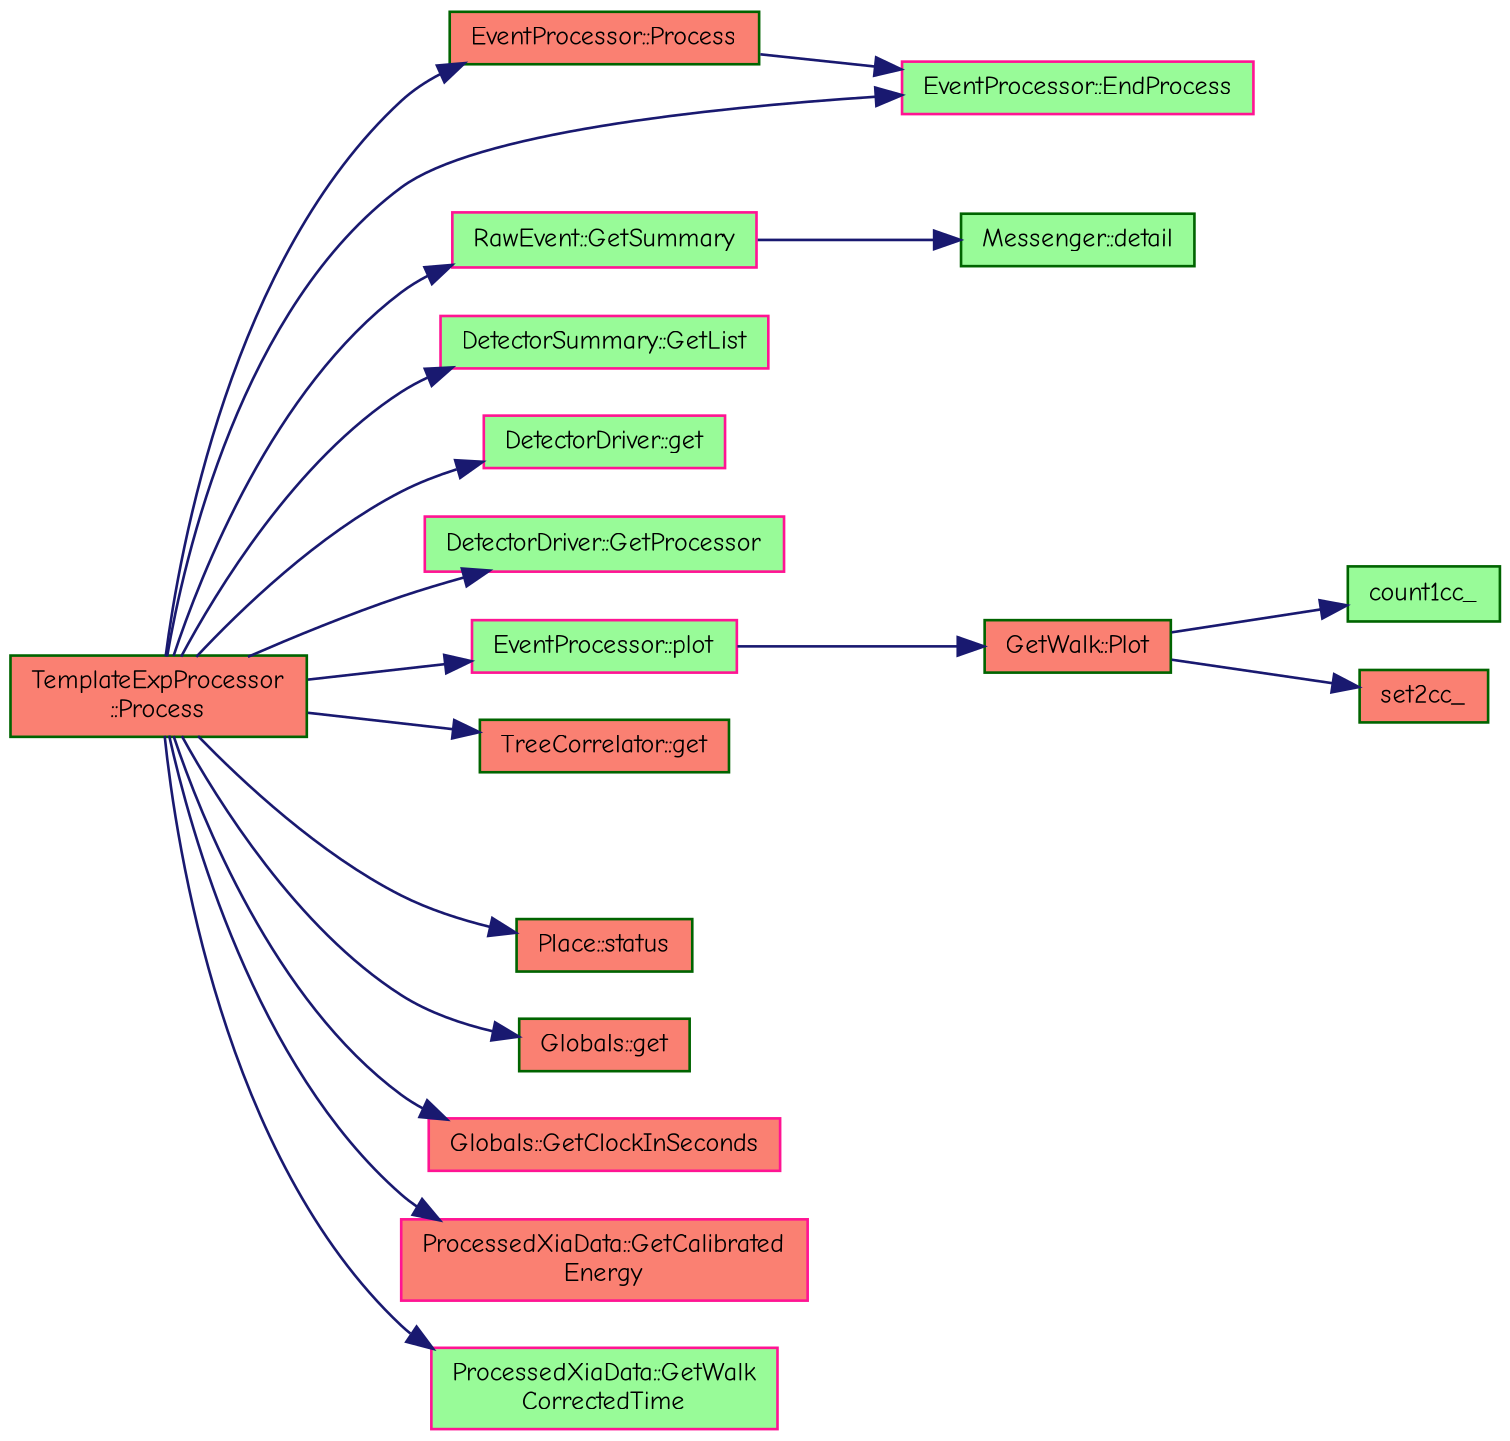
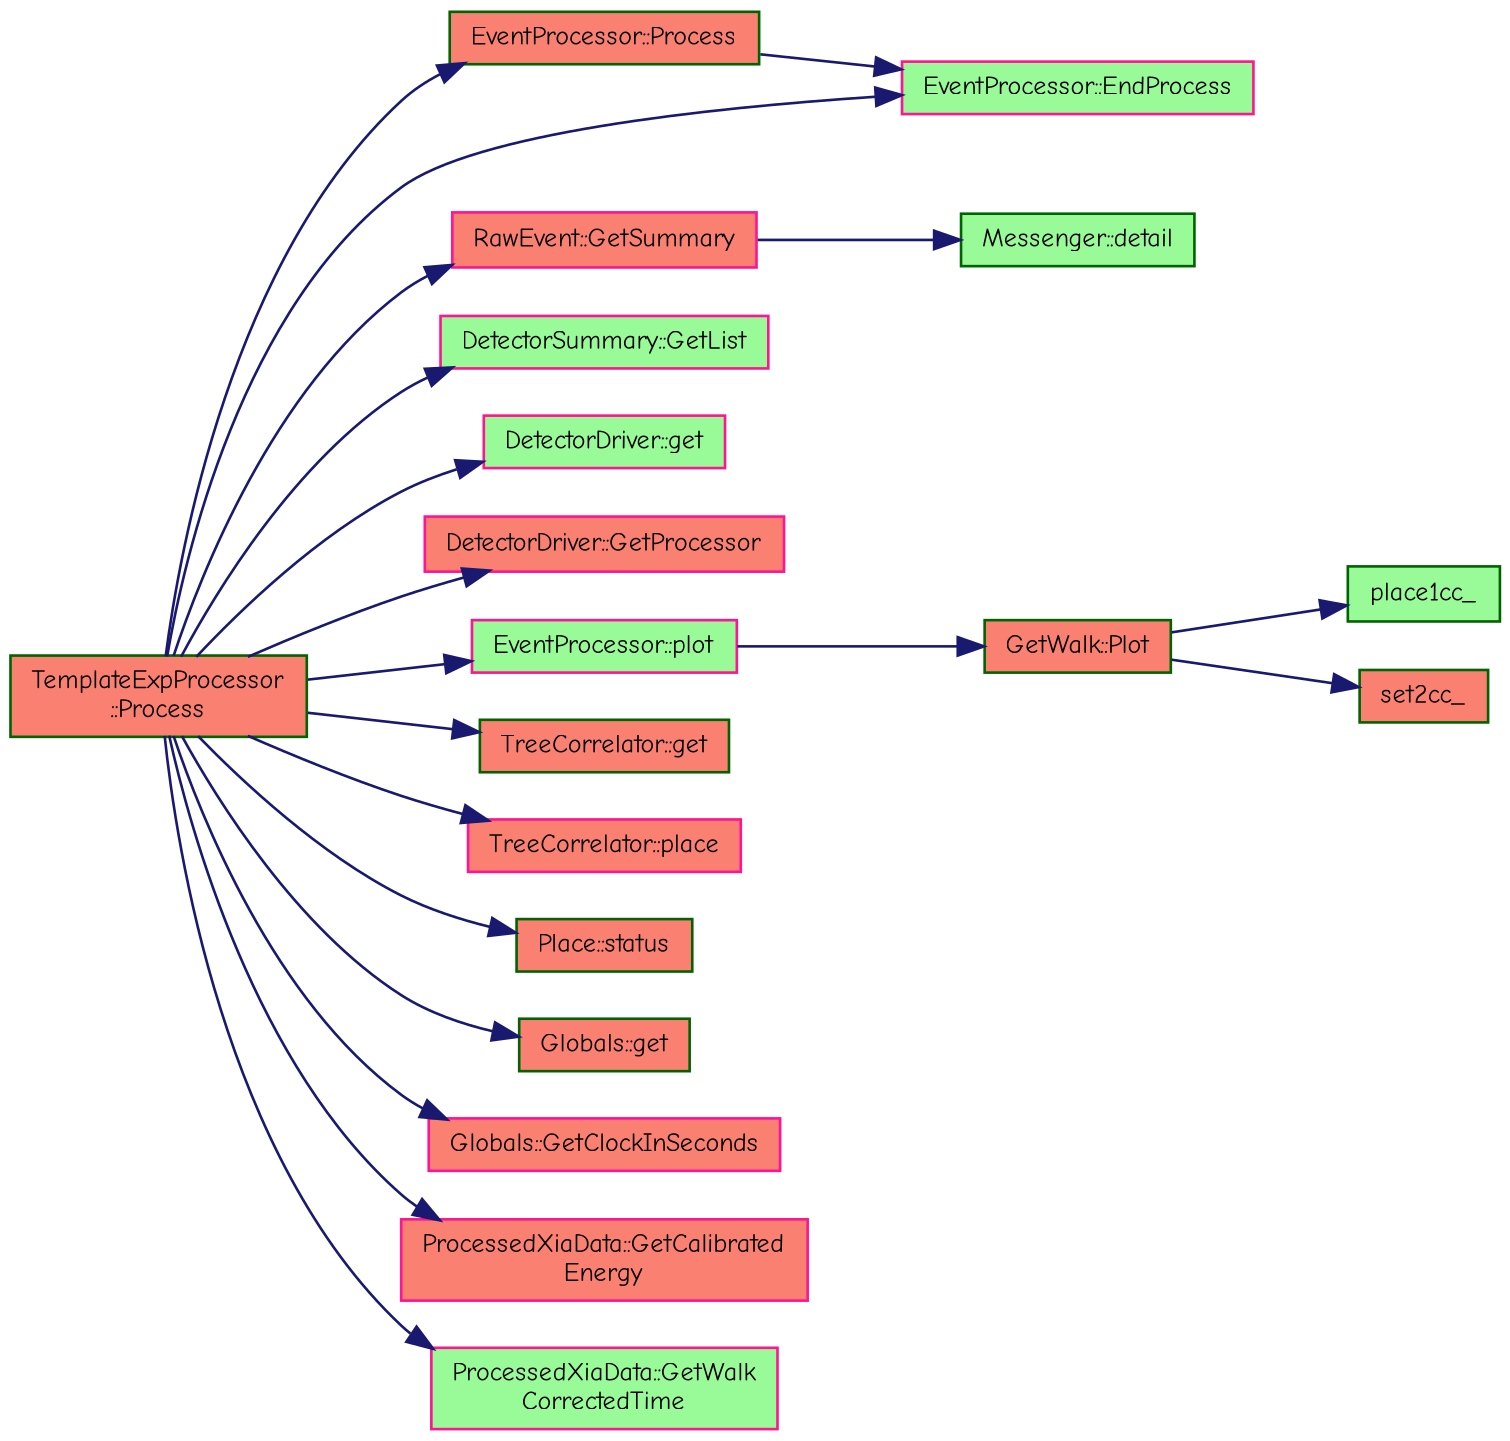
(604, 240) -> (604, 240)
(604, 544) -> (604, 544)
(1424, 594) -> (1424, 594)
none -> (604, 846)
